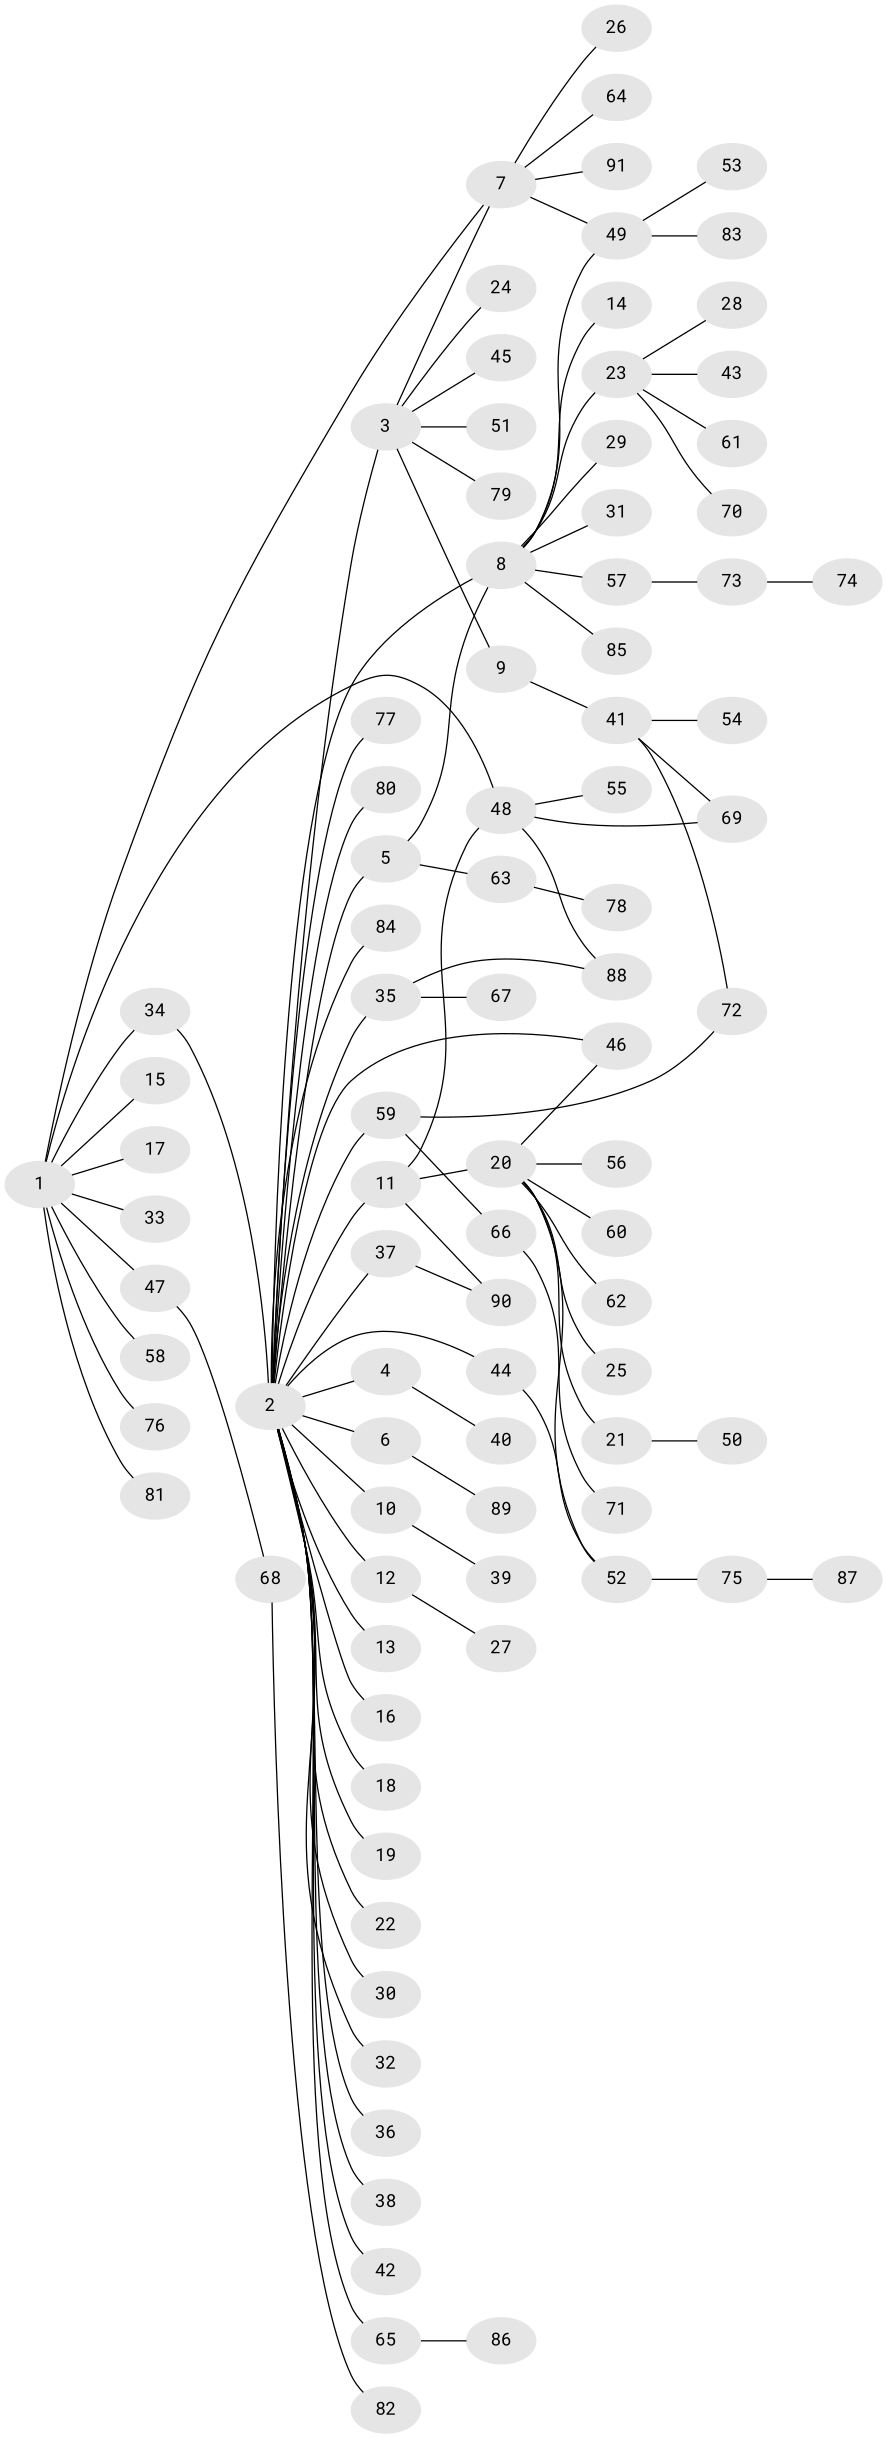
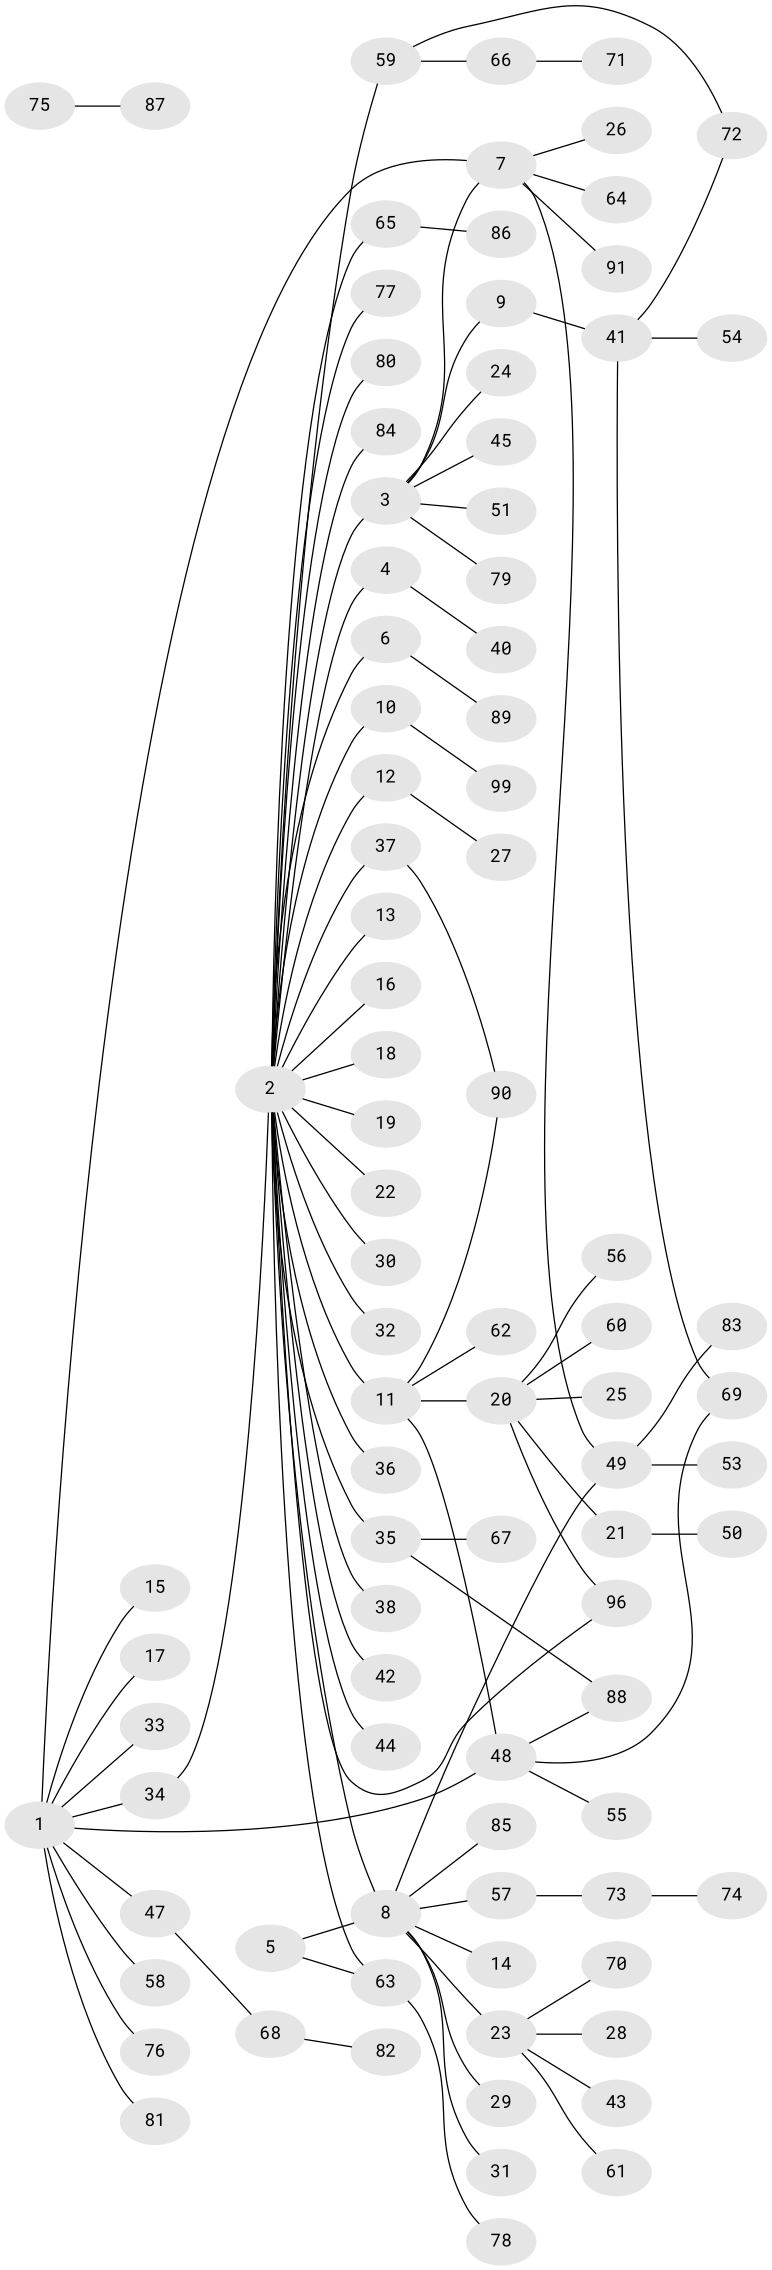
(317, 1023) -> (287, 1544)
(617, 1046) -> (617, 1603)
(560, 1236) -> (444, 1366)
(501, 1579) -> (501, 788)
(617, 1579) -> none
